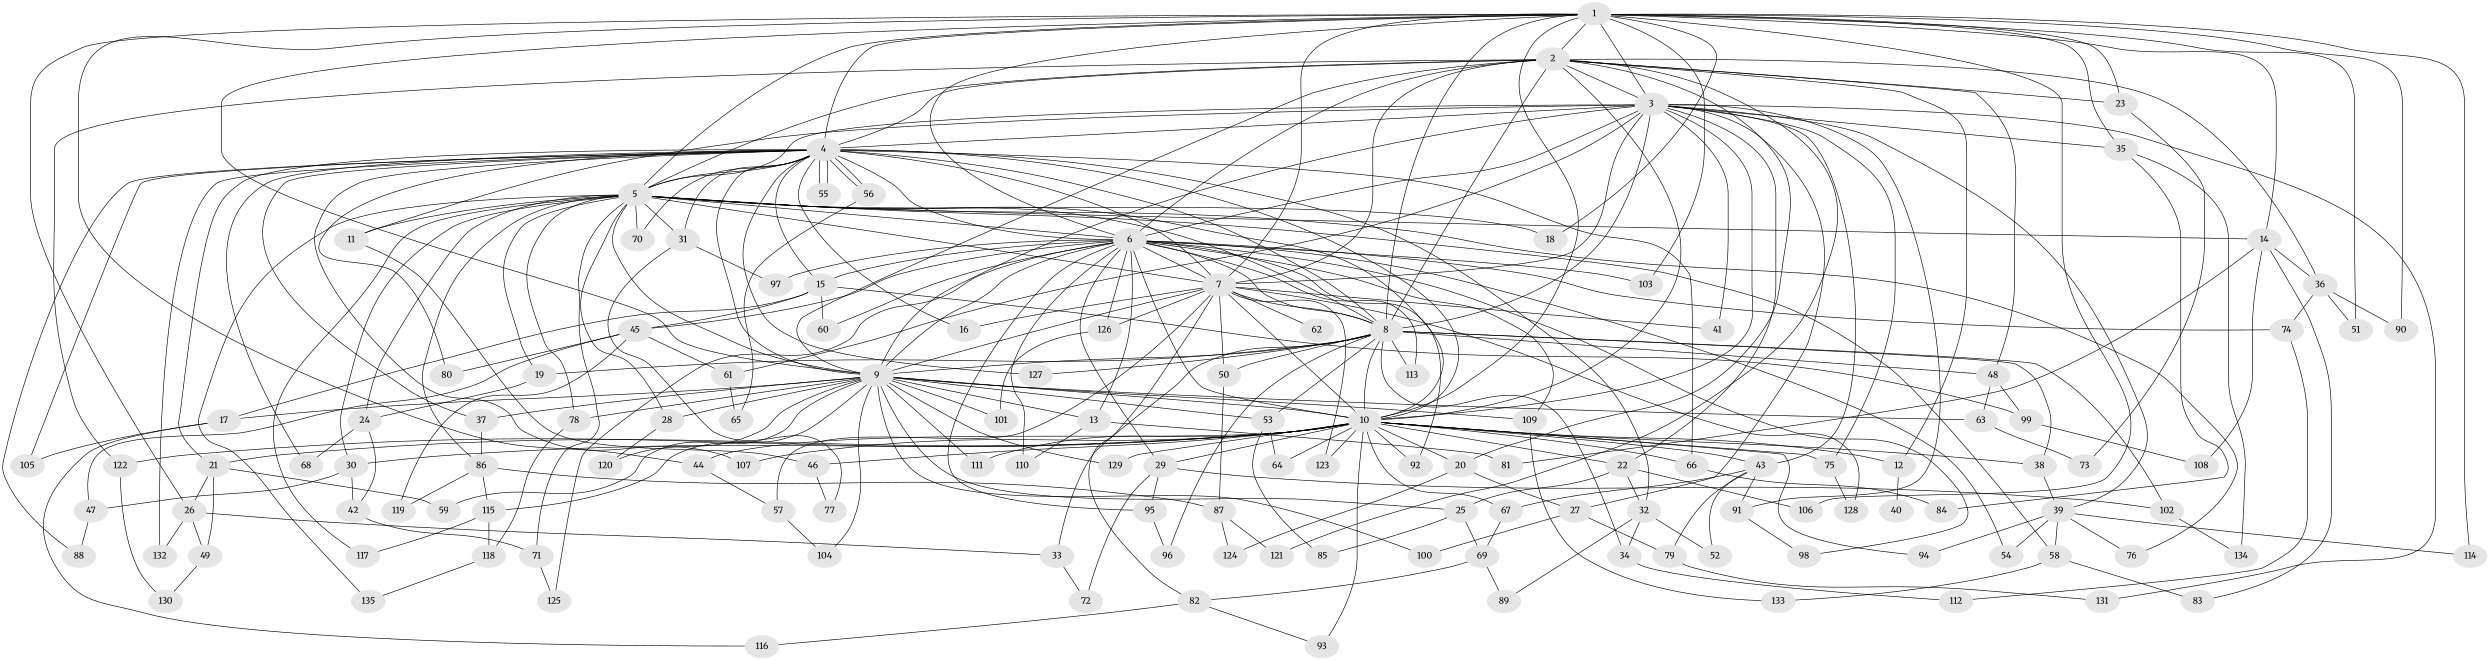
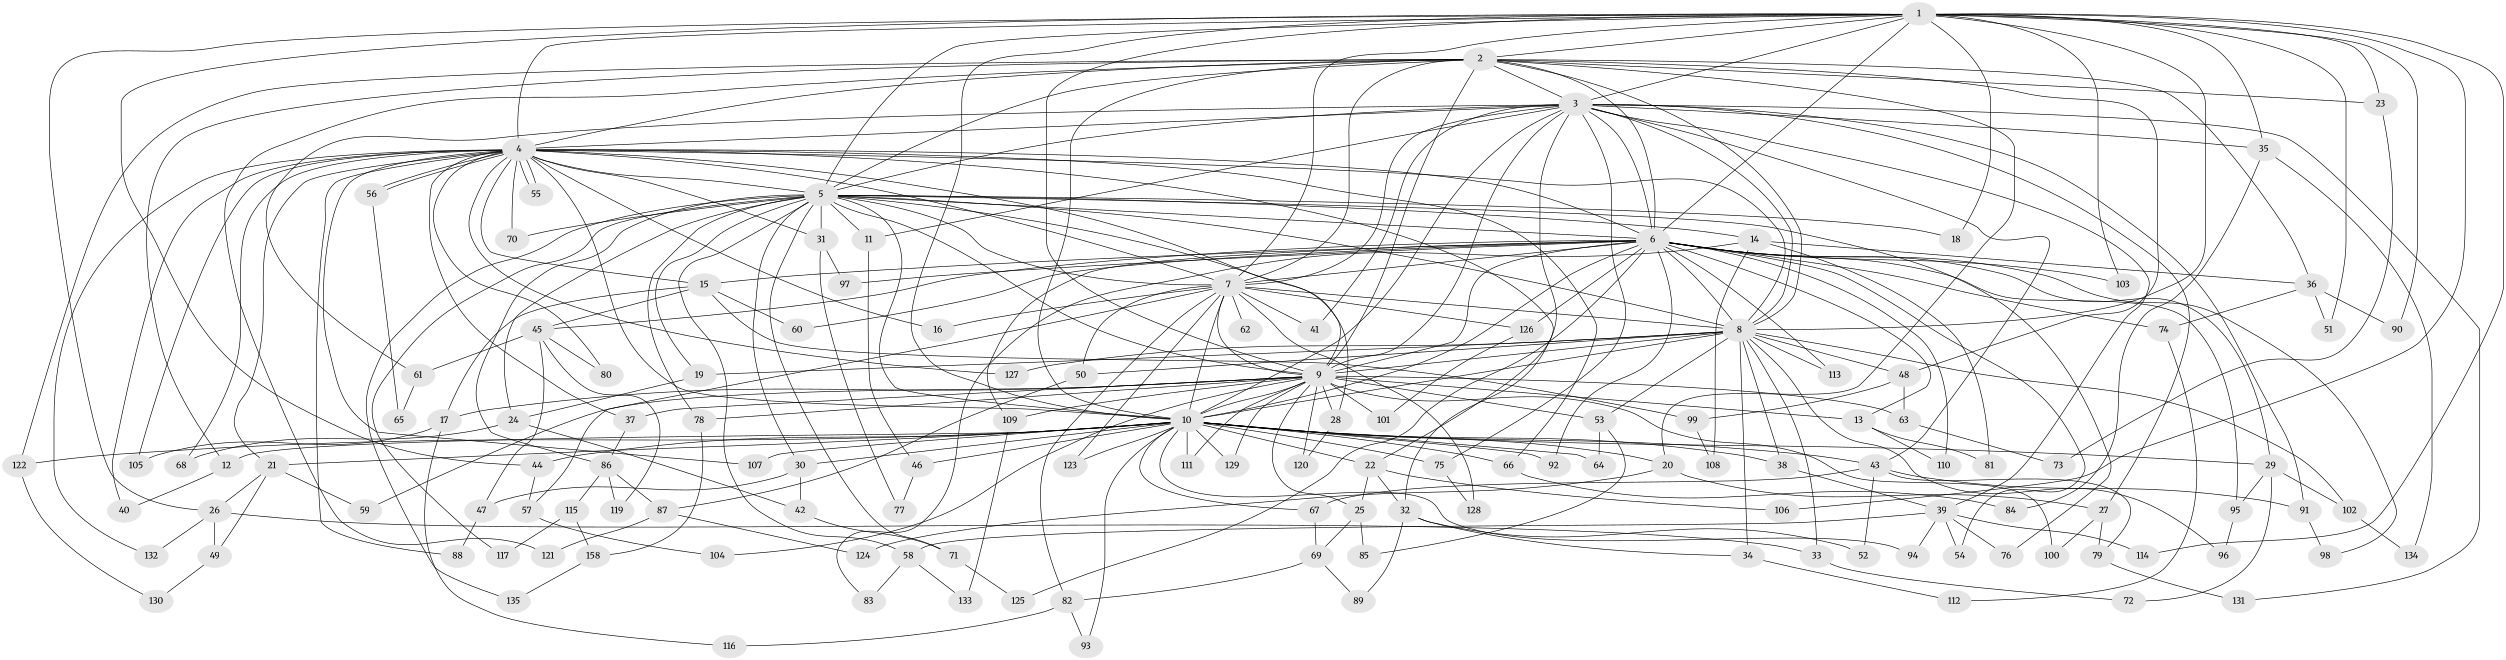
(1940, 30) -> none
none -> (200, 206)
(679, 453) -> none
(489, 556) -> (593, 556)
